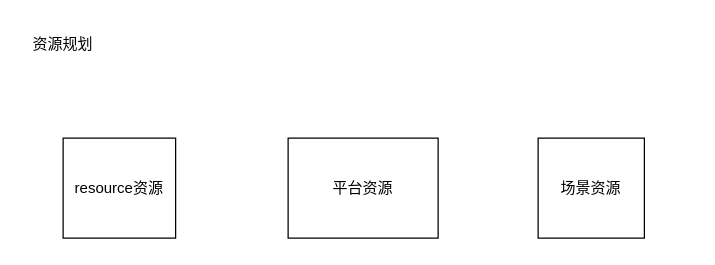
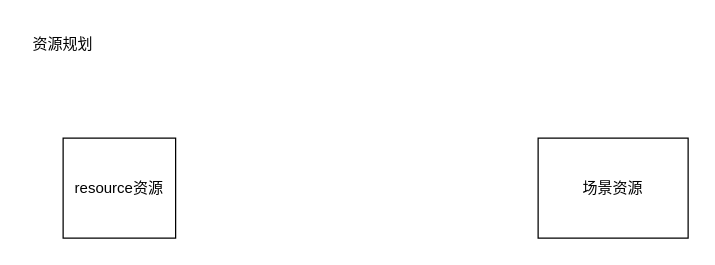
(363, 188) -> none
(591, 188) -> (613, 188)
